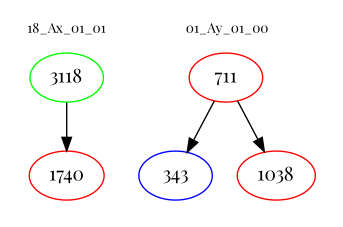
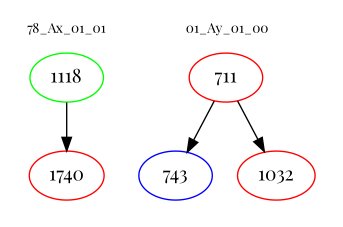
(67, 29) -> (67, 29)
(67, 78) -> (67, 78)
(176, 176) -> (176, 176)
(276, 176) -> (276, 176)
